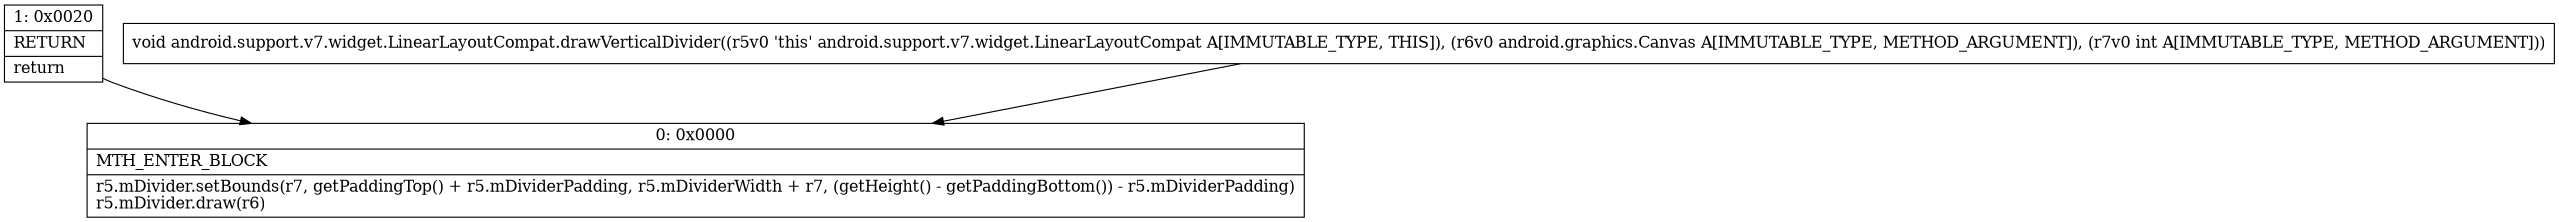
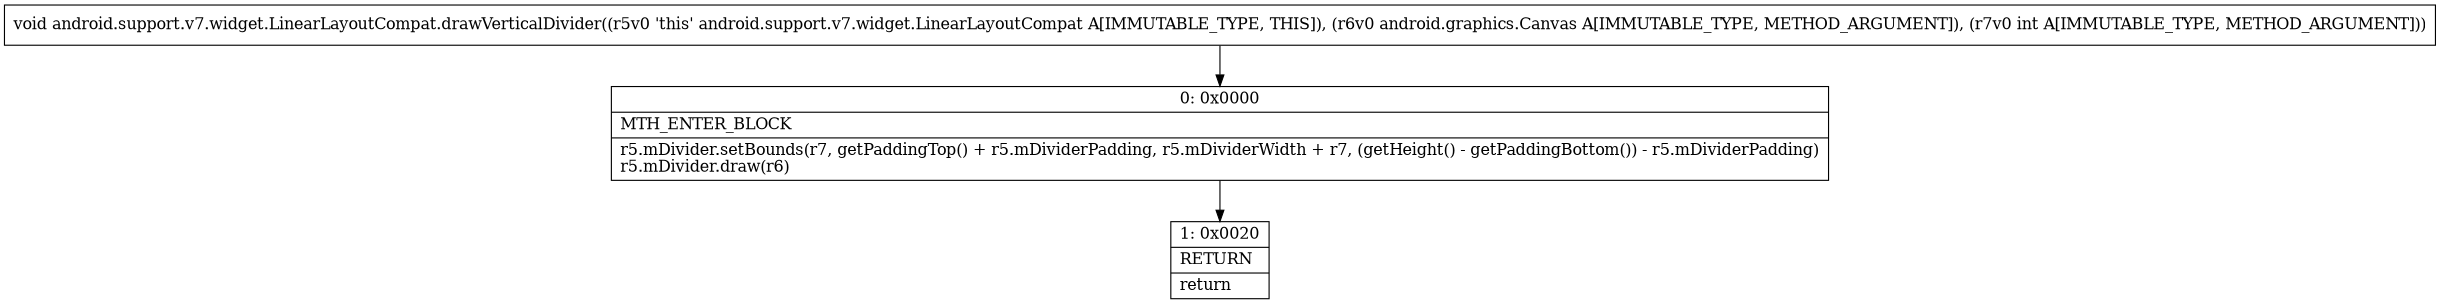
(171, 102) -> (1220, 195)
